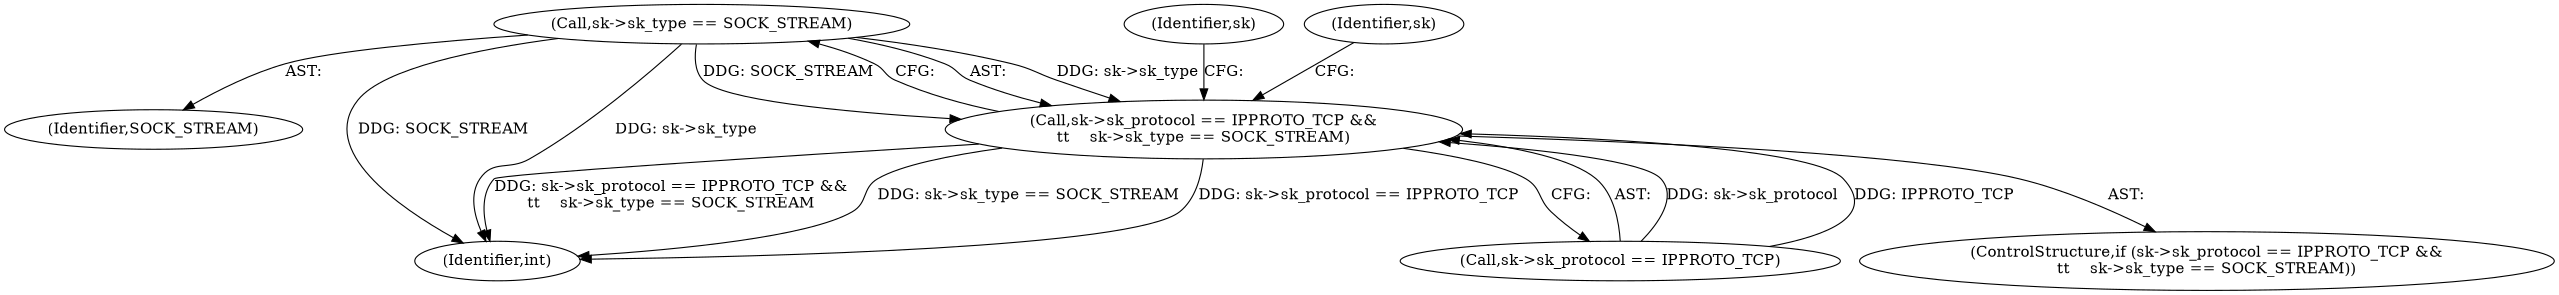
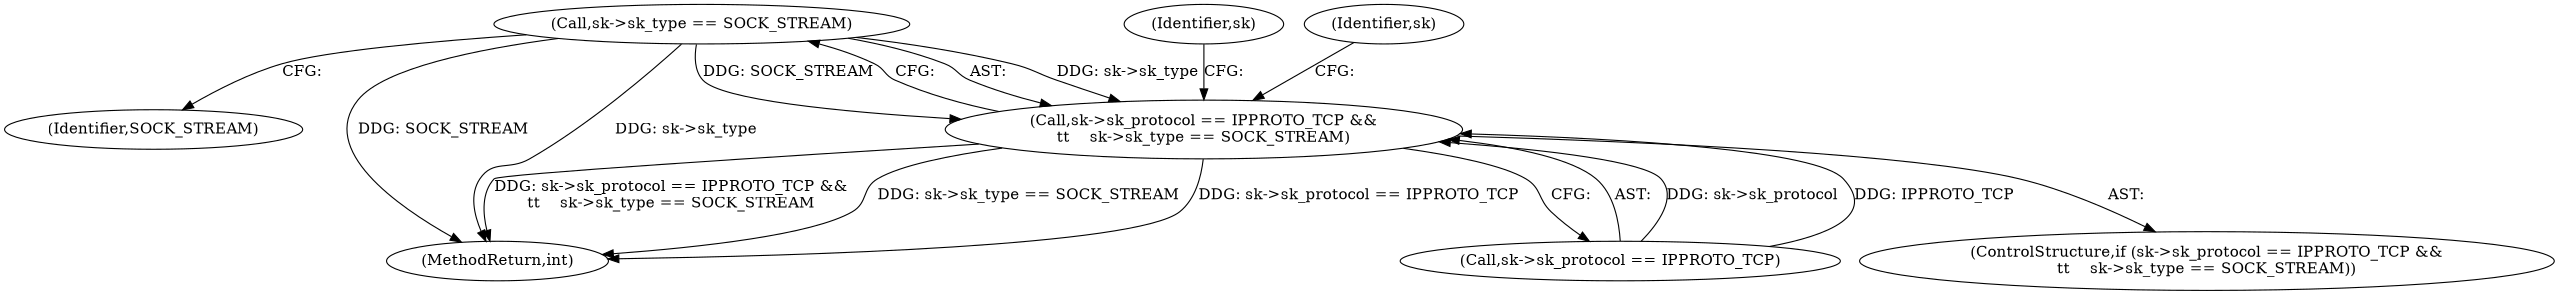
(306, 72) -> (305, 72)
(497, 261) -> (497, 261)
